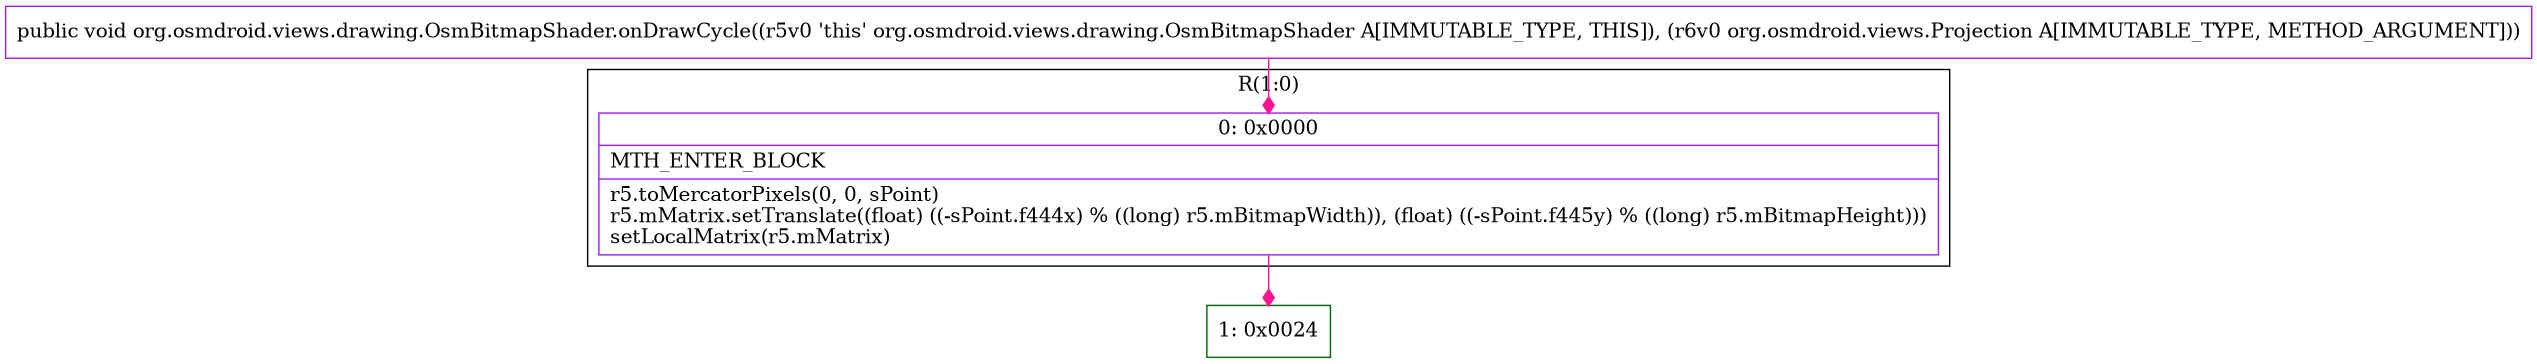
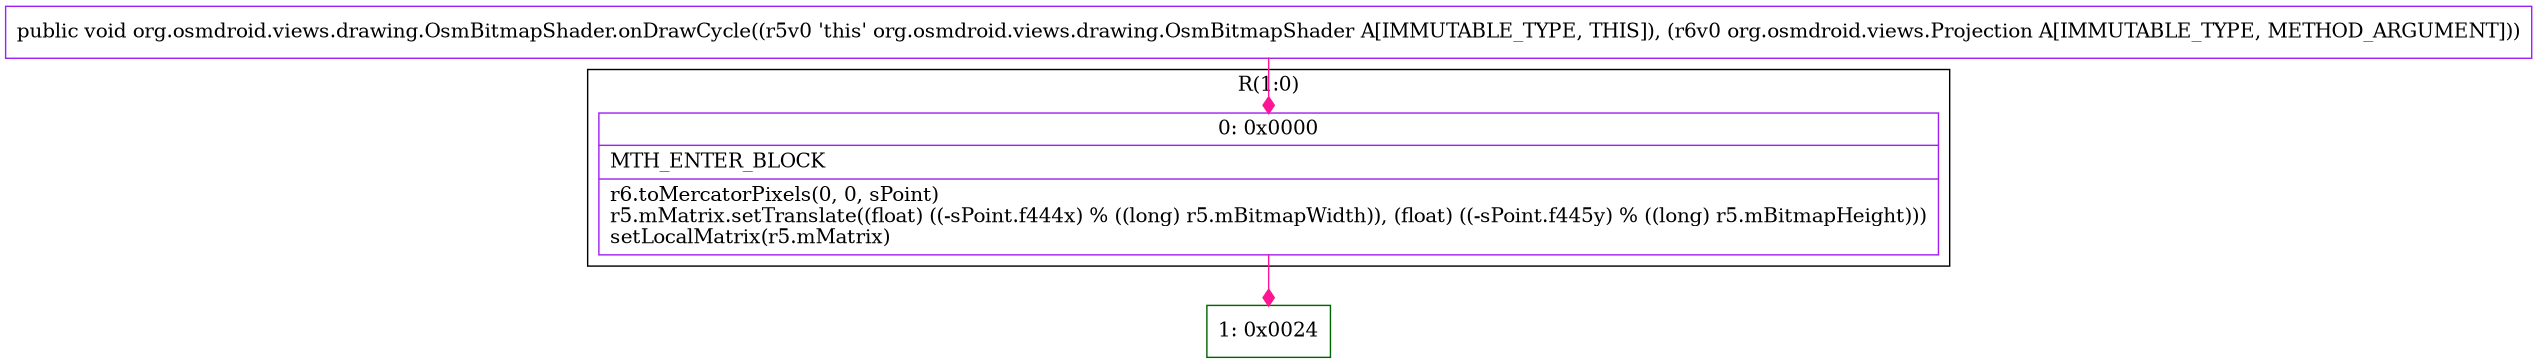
(775, 195) -> (775, 195)
